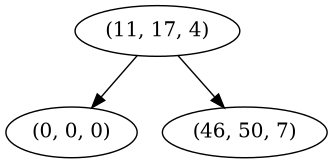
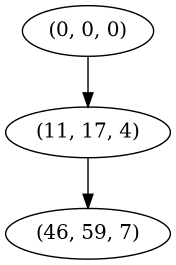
(119, 76) -> (88, 75)
(245, 132) -> (88, 234)
